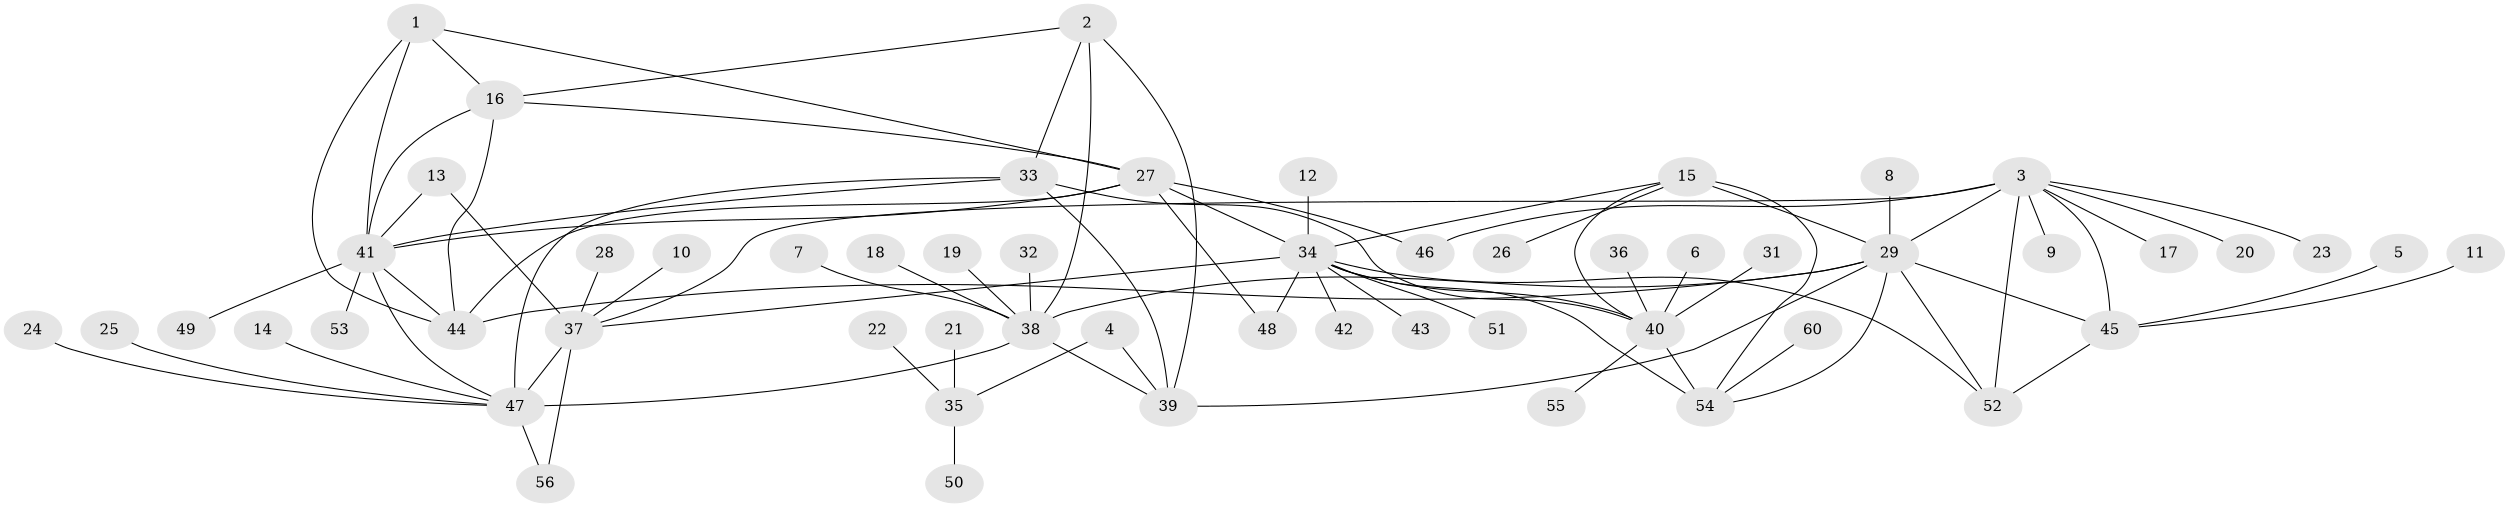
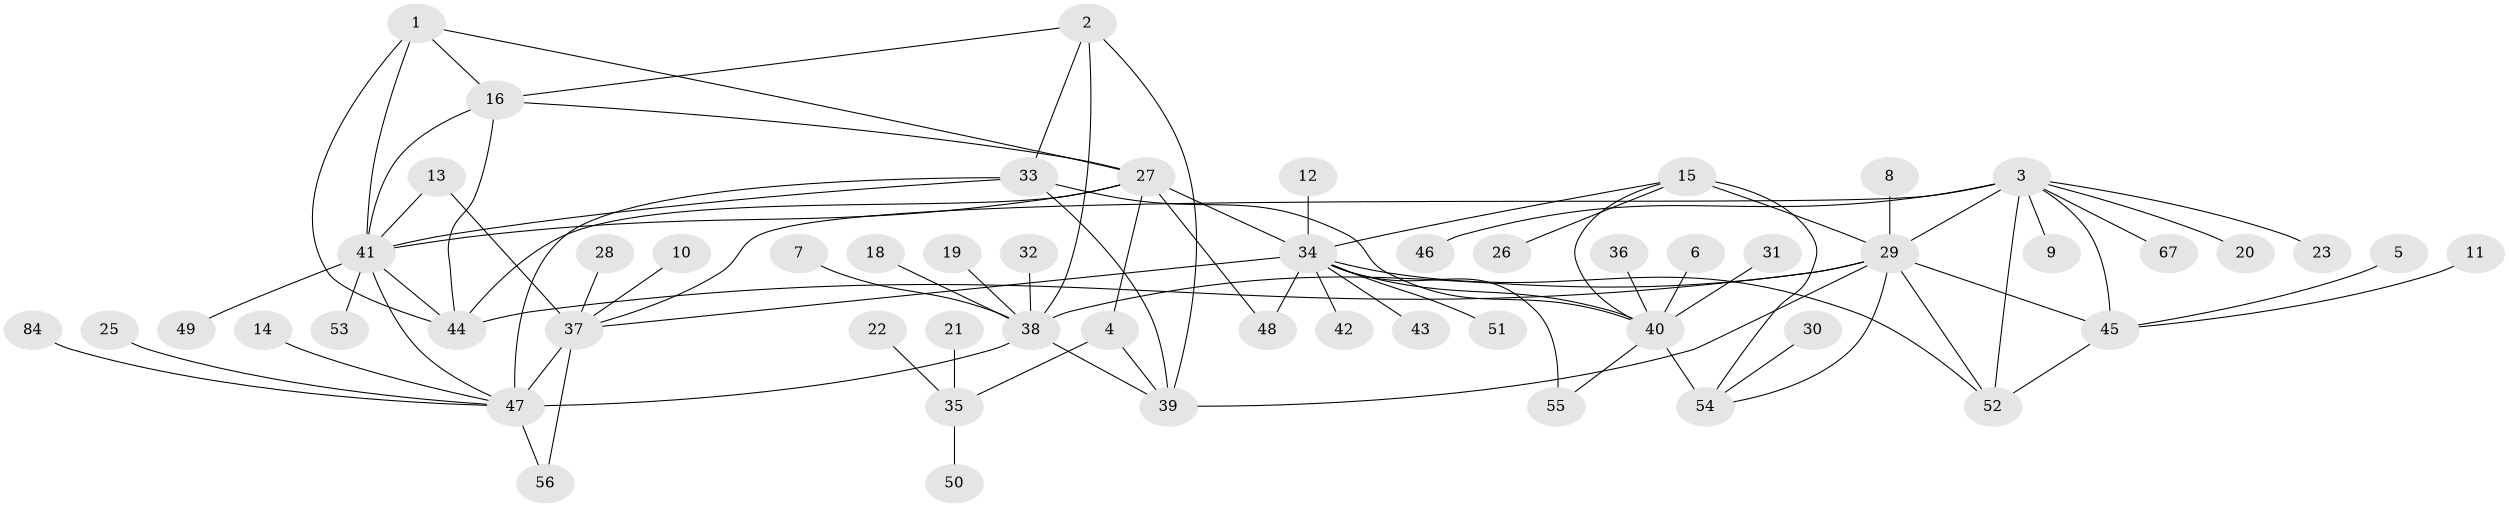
(1323, 217) -> (1128, 254)
(2169, 254) -> (2169, 254)
(1557, 310) -> (1536, 311)
(33, 330) -> (33, 330)
(1813, 330) -> (1813, 330)
